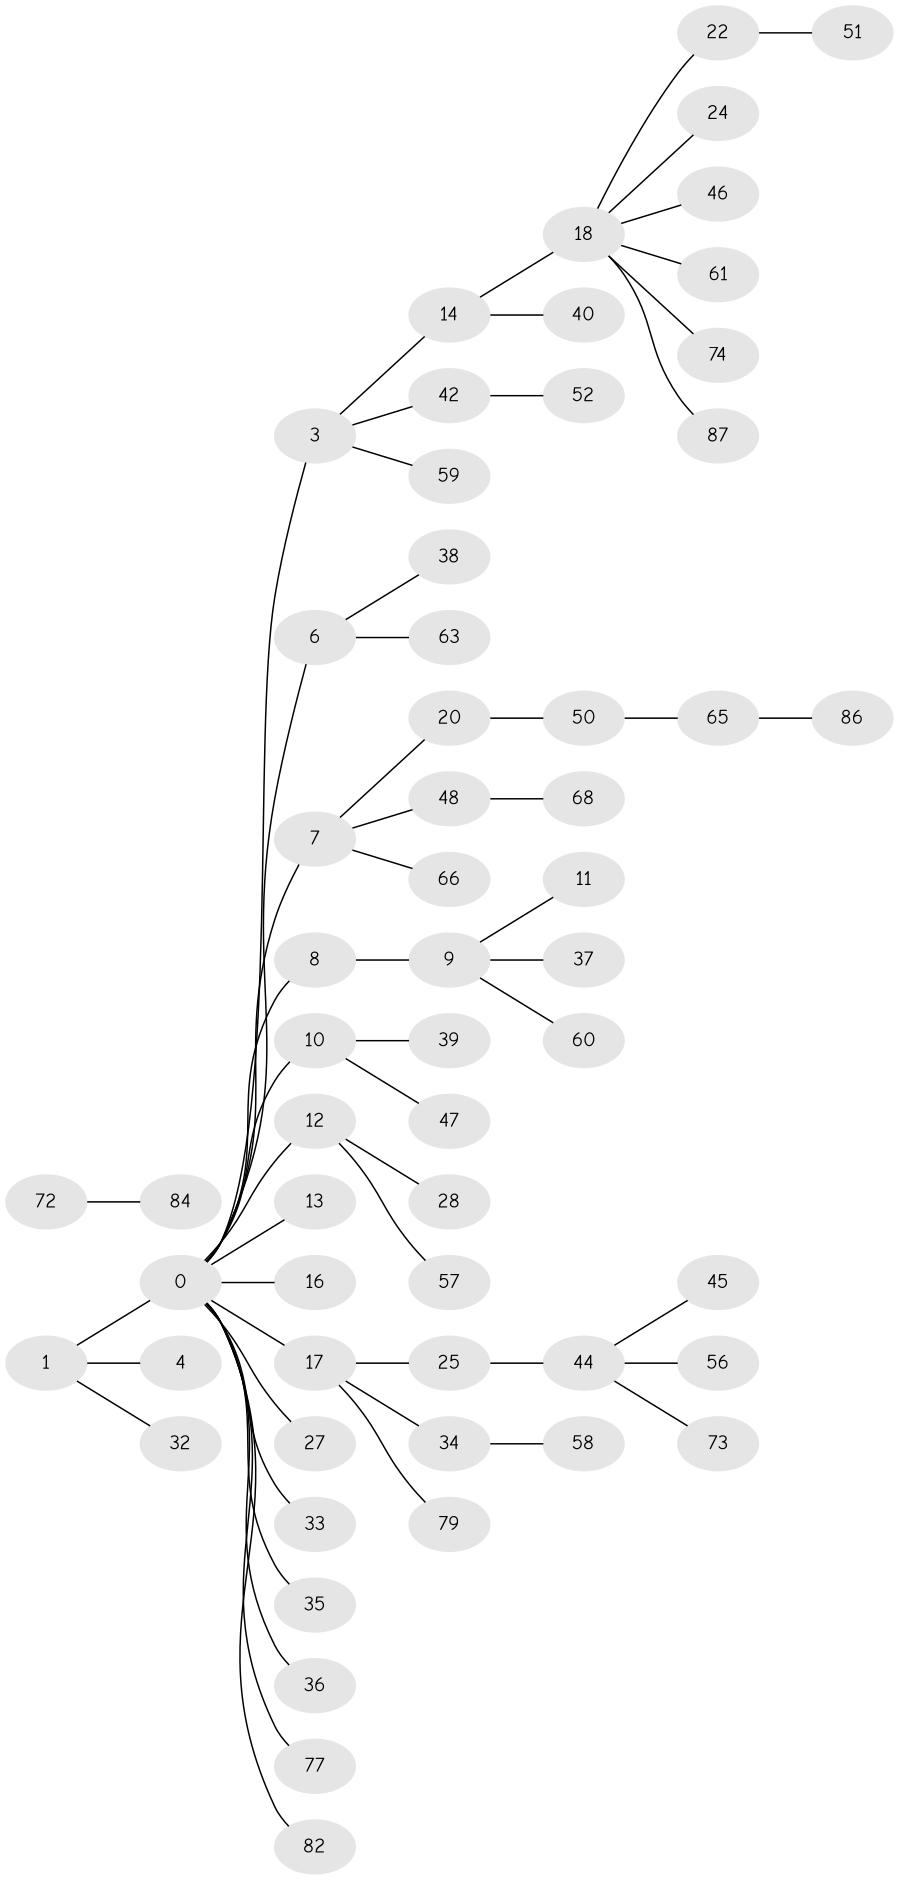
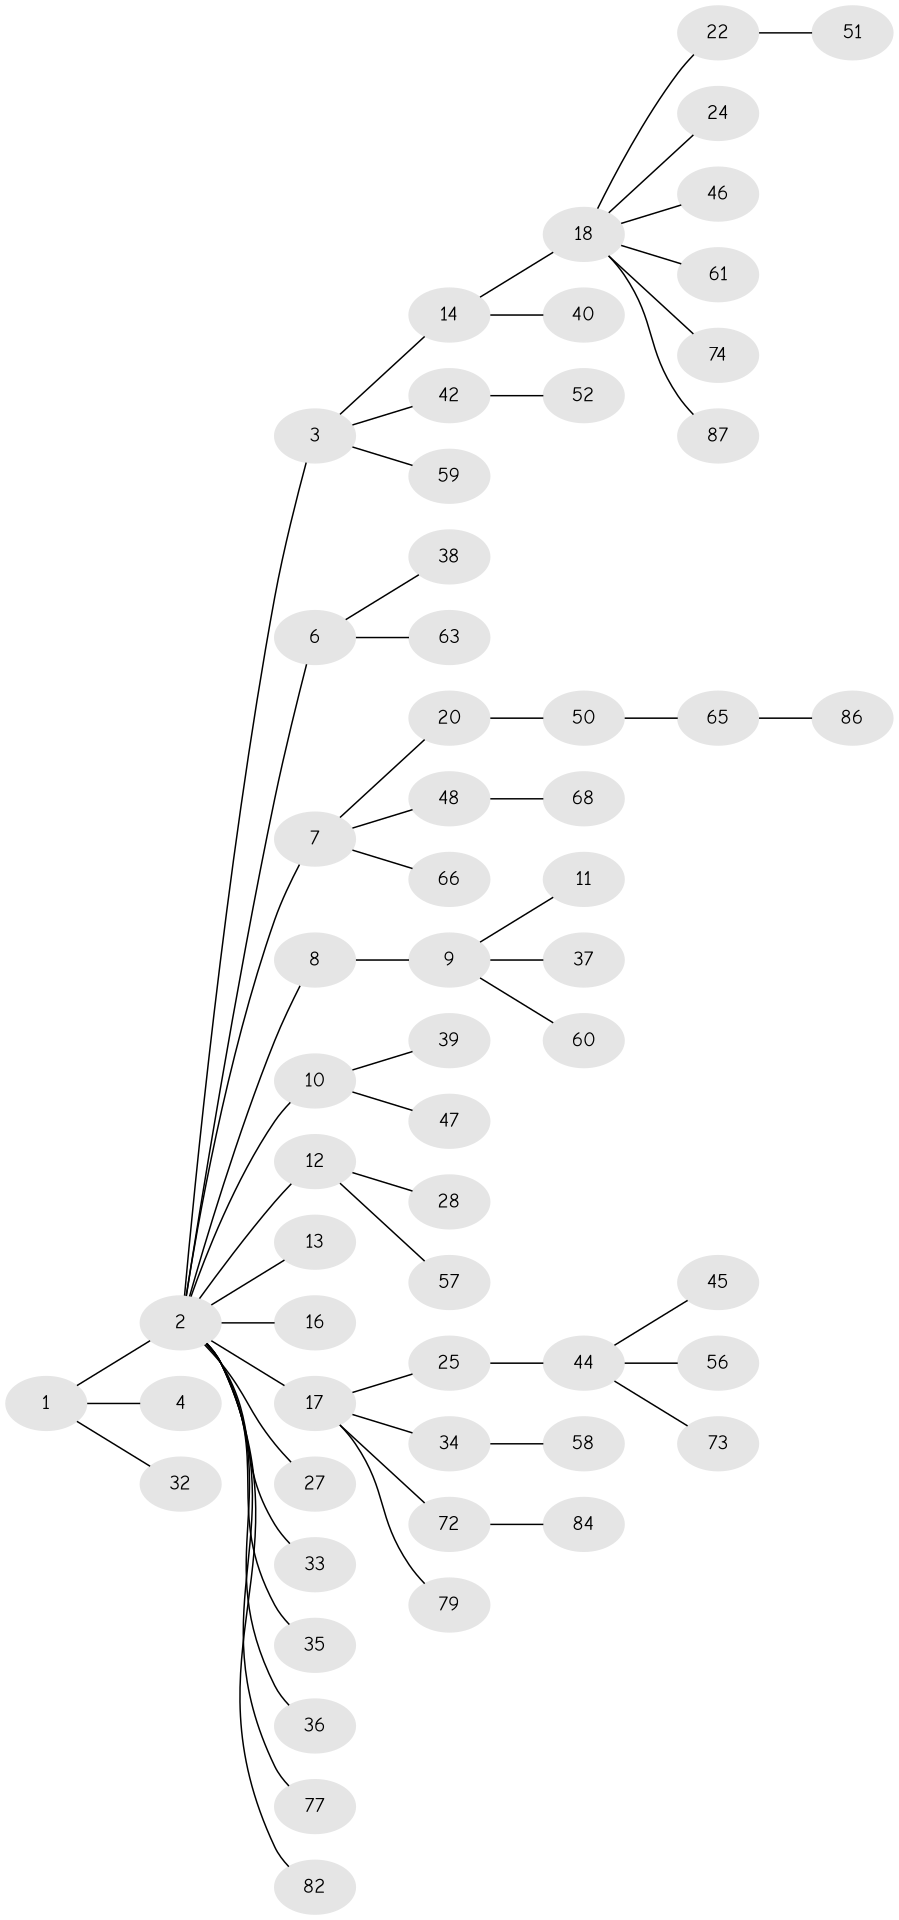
(181, 1283) -> (181, 1323)
none -> (382, 1464)
